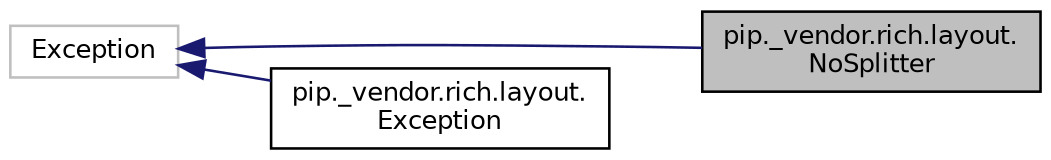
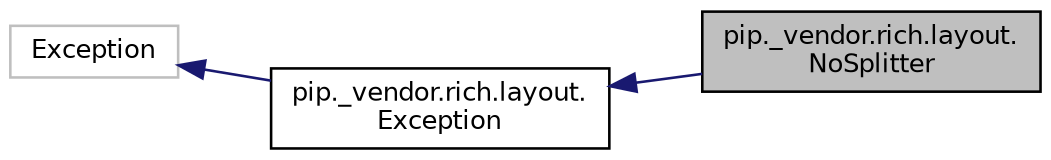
(453, 45) -> (669, 78)
